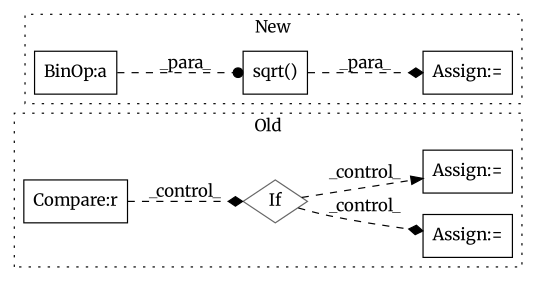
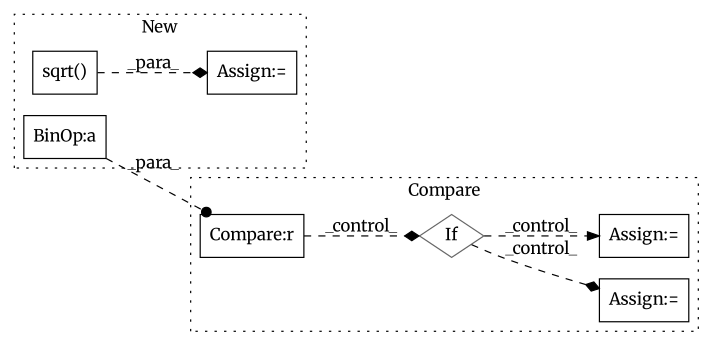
(175, 73) -> (154, 184)
(268, 127) -> (444, 191)
